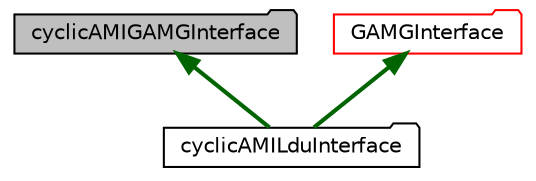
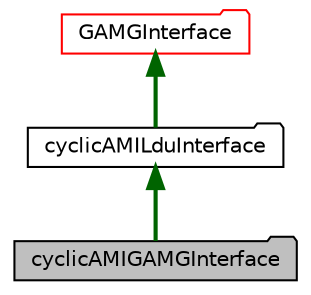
(232, 97) -> (156, 215)
